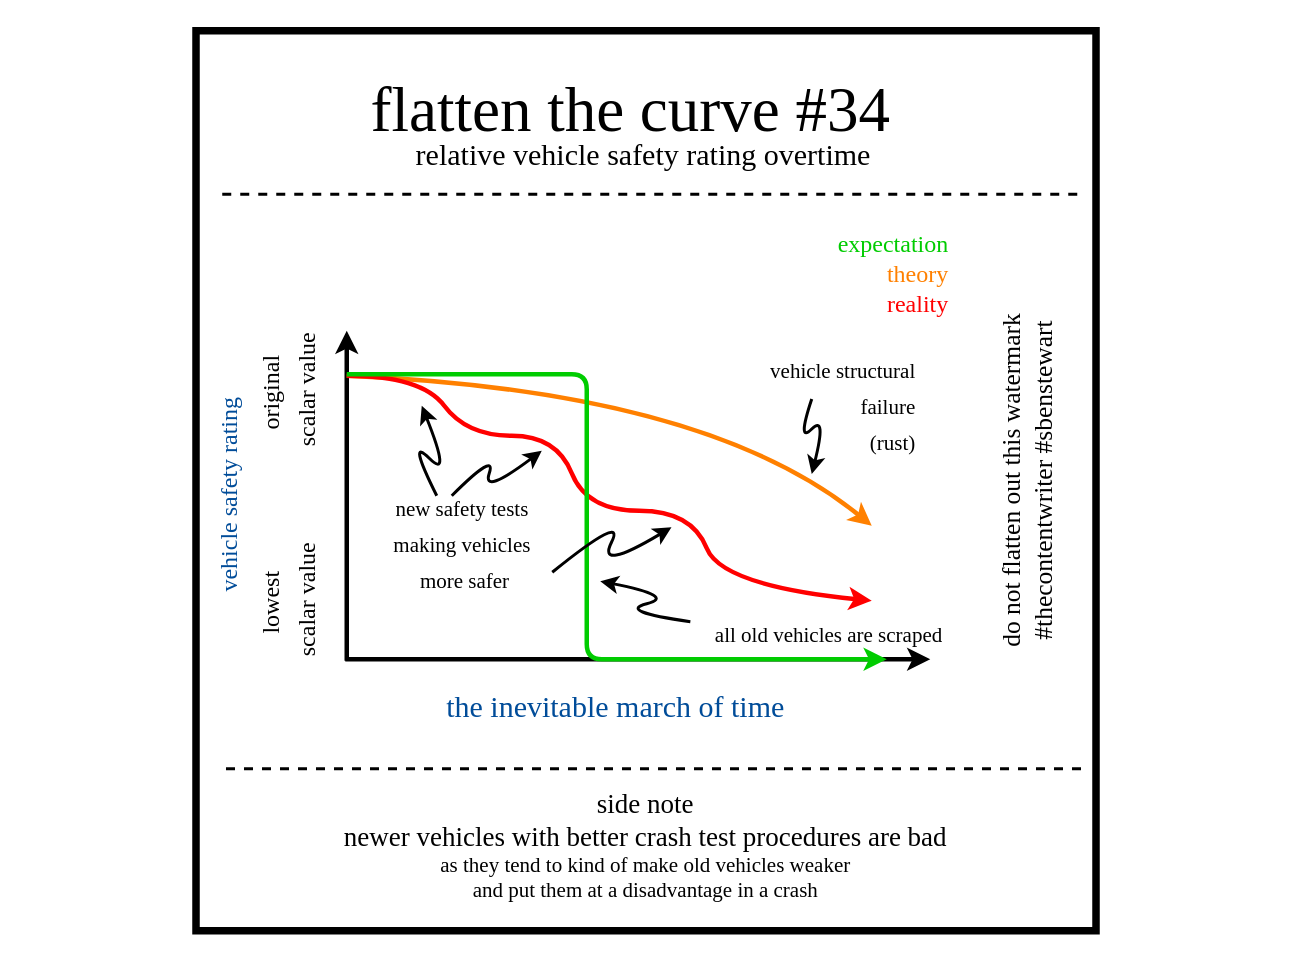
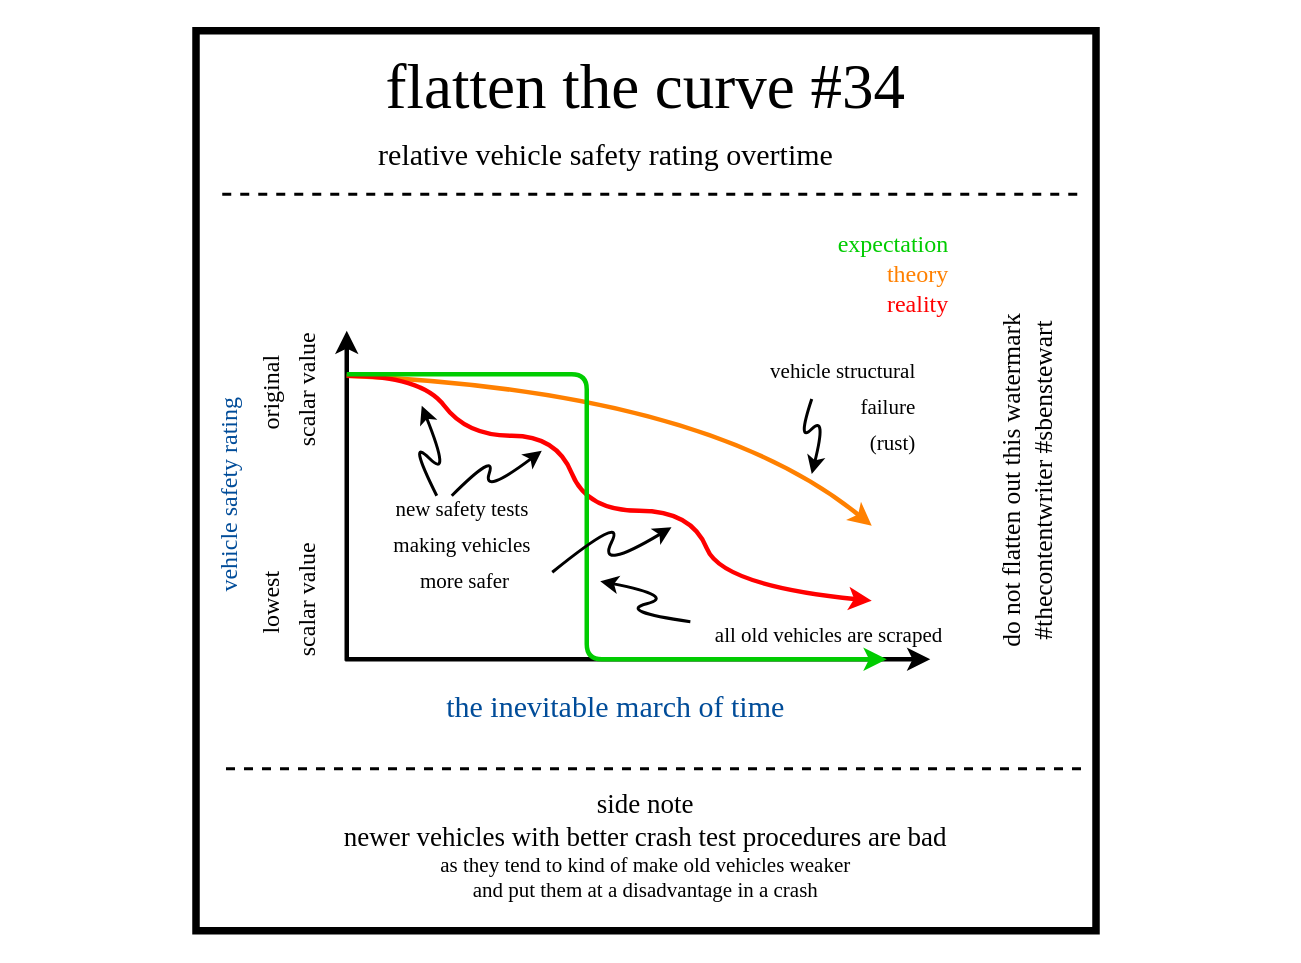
(631, 110) -> (646, 88)
(644, 154) -> (606, 154)
